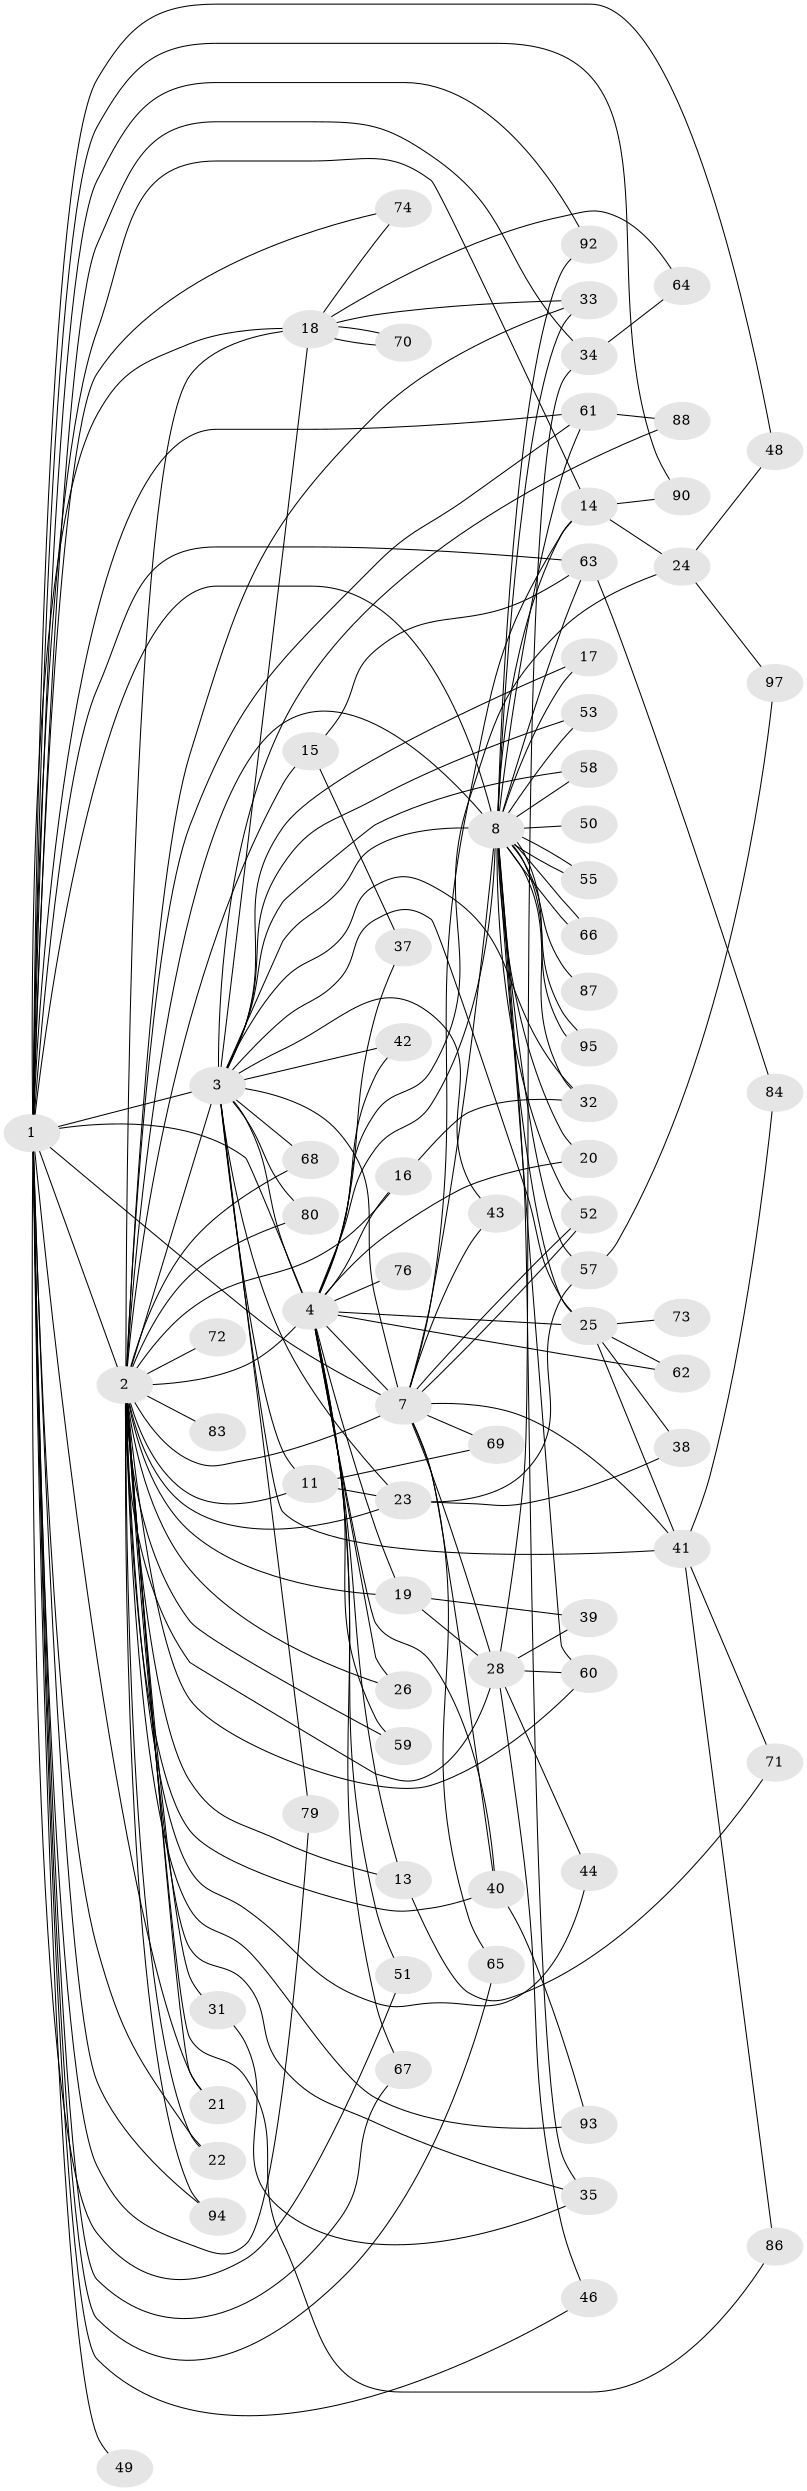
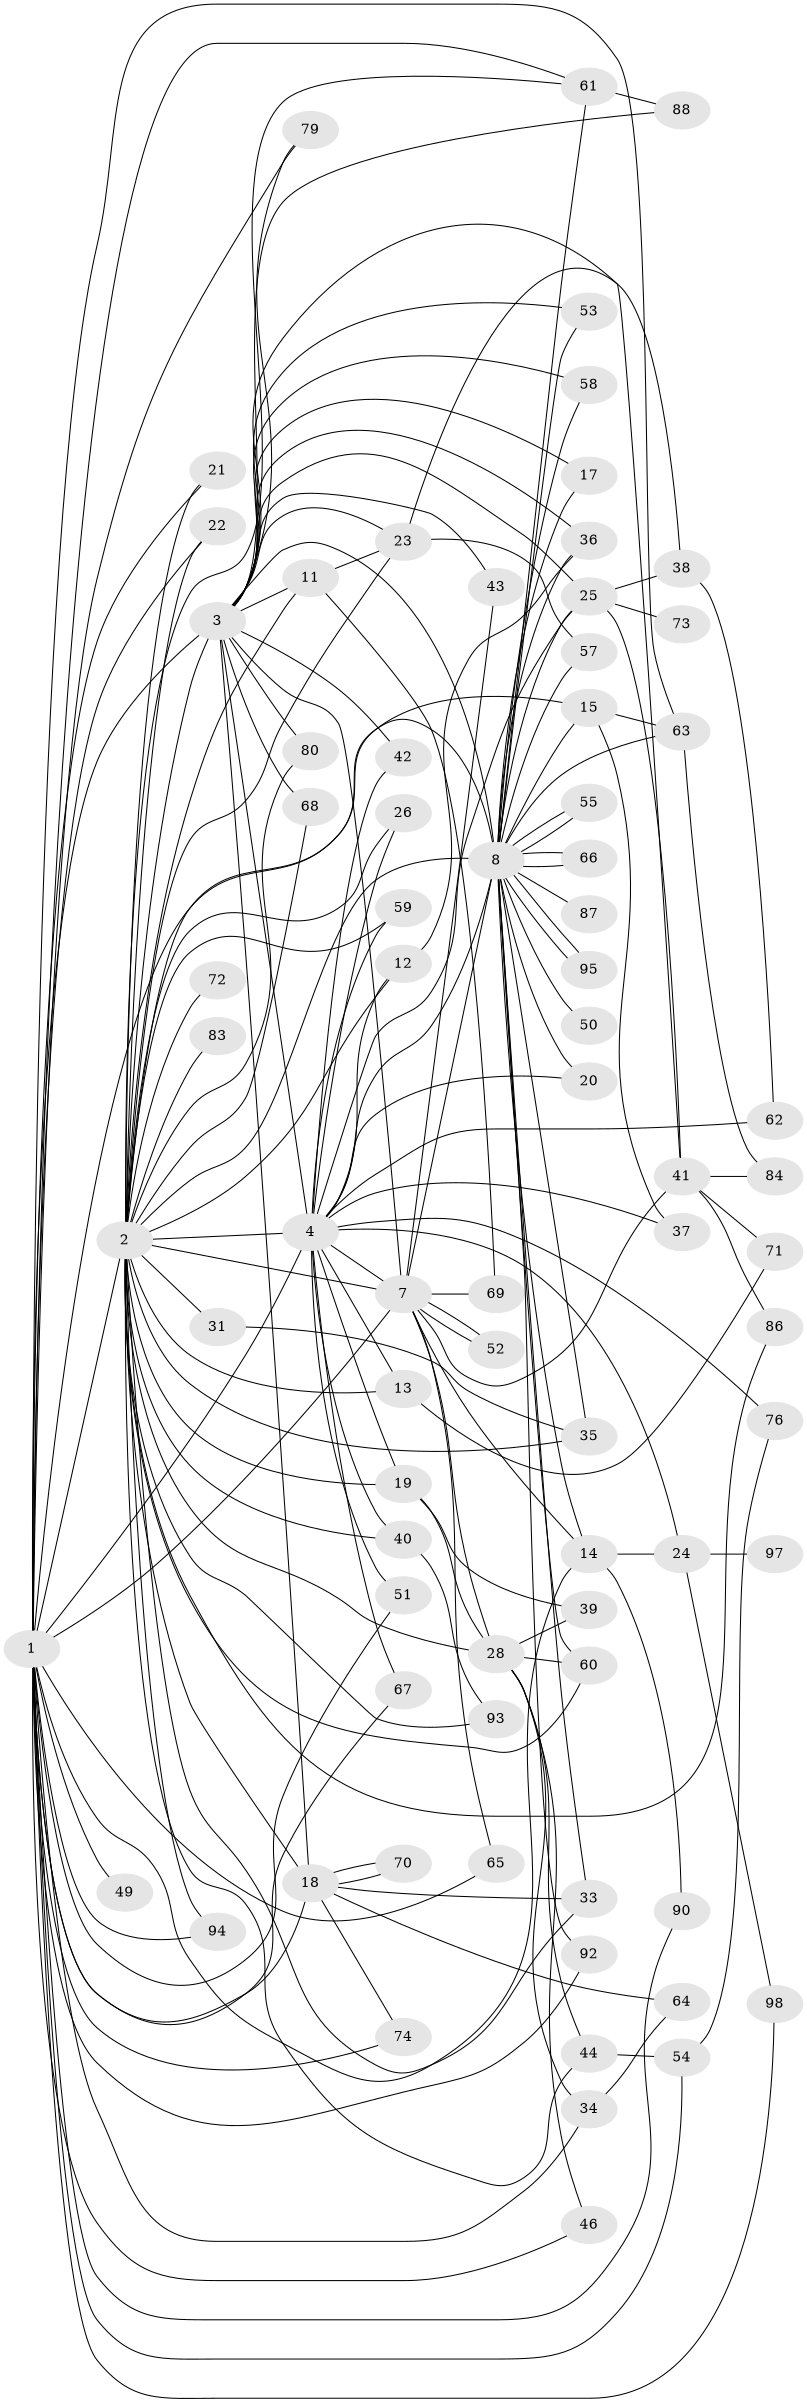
(775, 451) -> (775, 2004)
(717, 988) -> none
(512, 1030) -> (537, 782)
(589, 1103) -> (589, 541)
(403, 1176) -> (403, 964)
(636, 1350) -> (755, 839)
(462, 1657) -> none
none -> (682, 2058)
